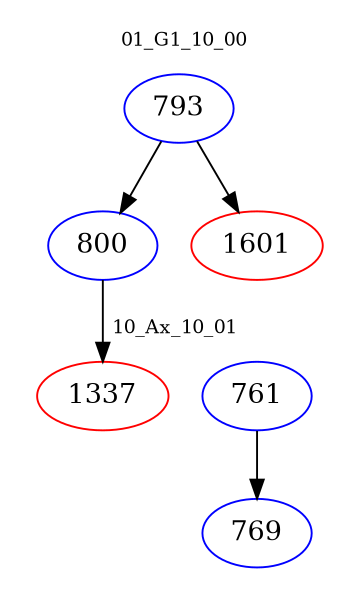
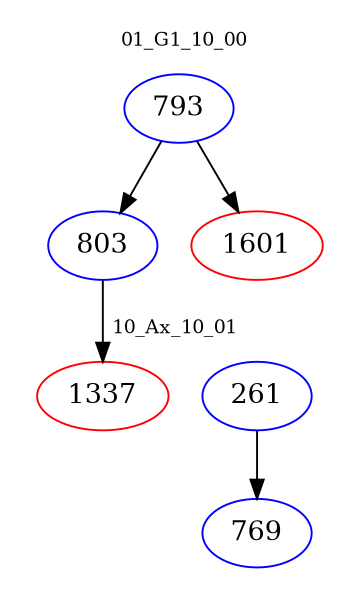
(103, 246) -> (103, 246)
(257, 396) -> (257, 396)
